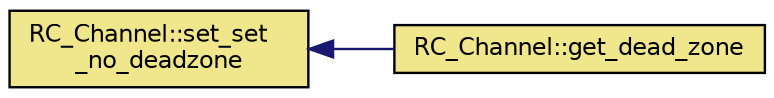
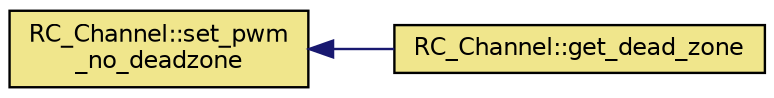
(159, 49) -> (159, 49)
